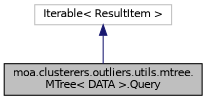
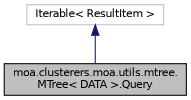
(103, 79) -> (95, 79)
